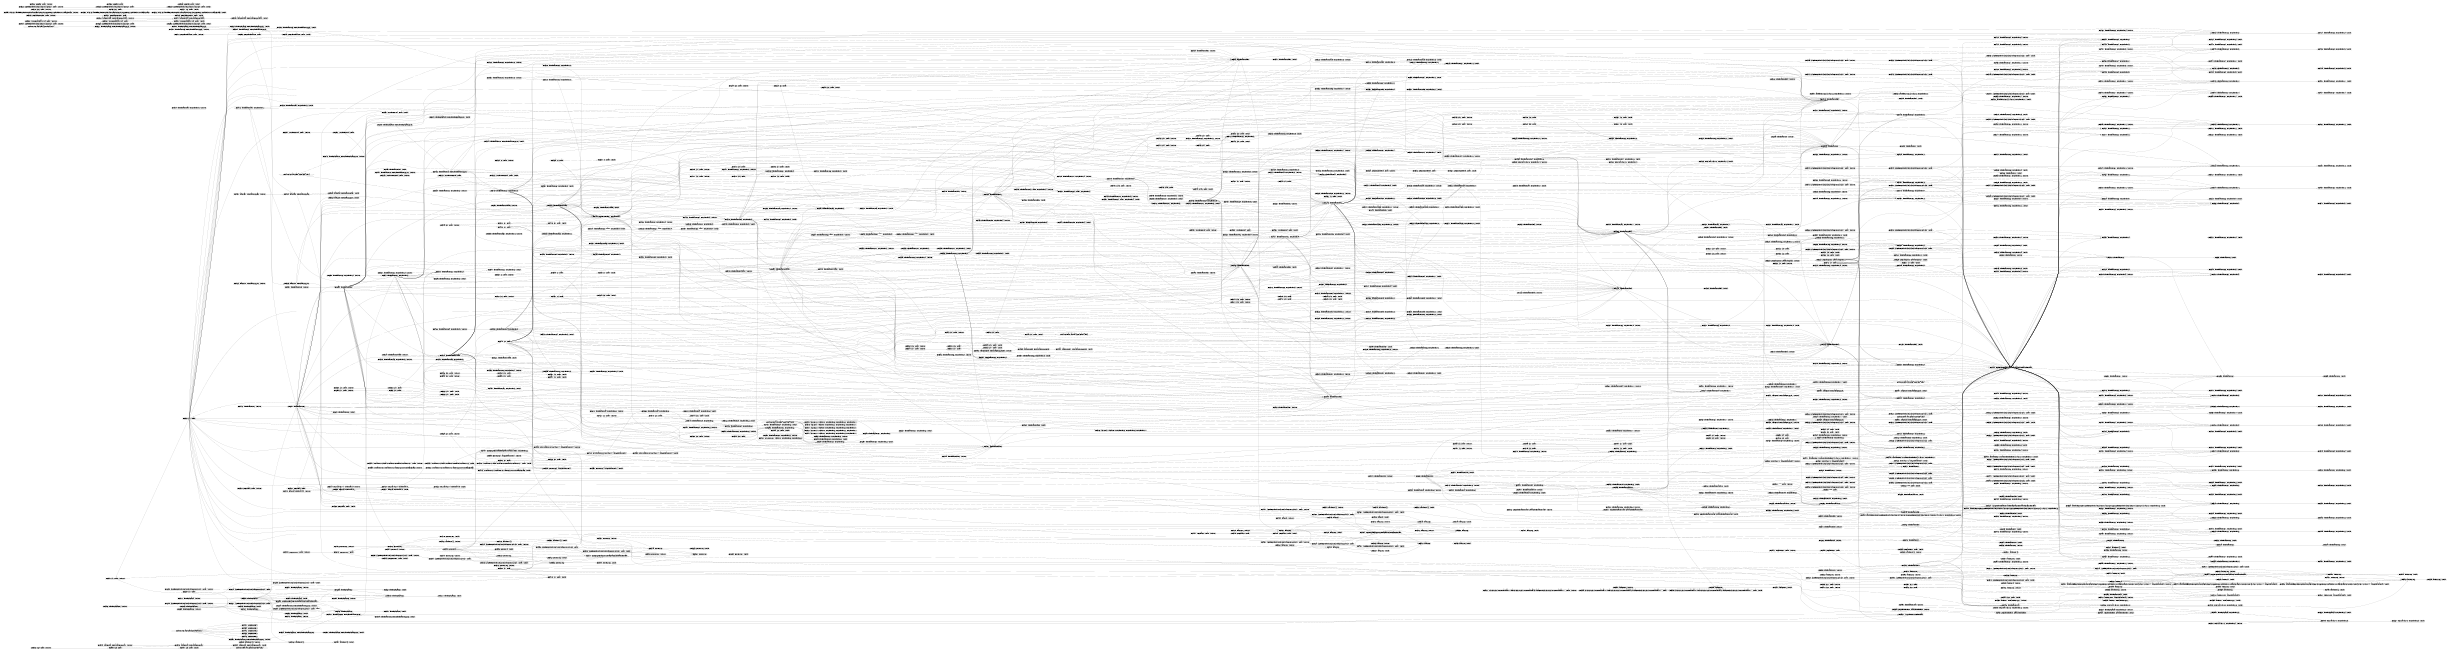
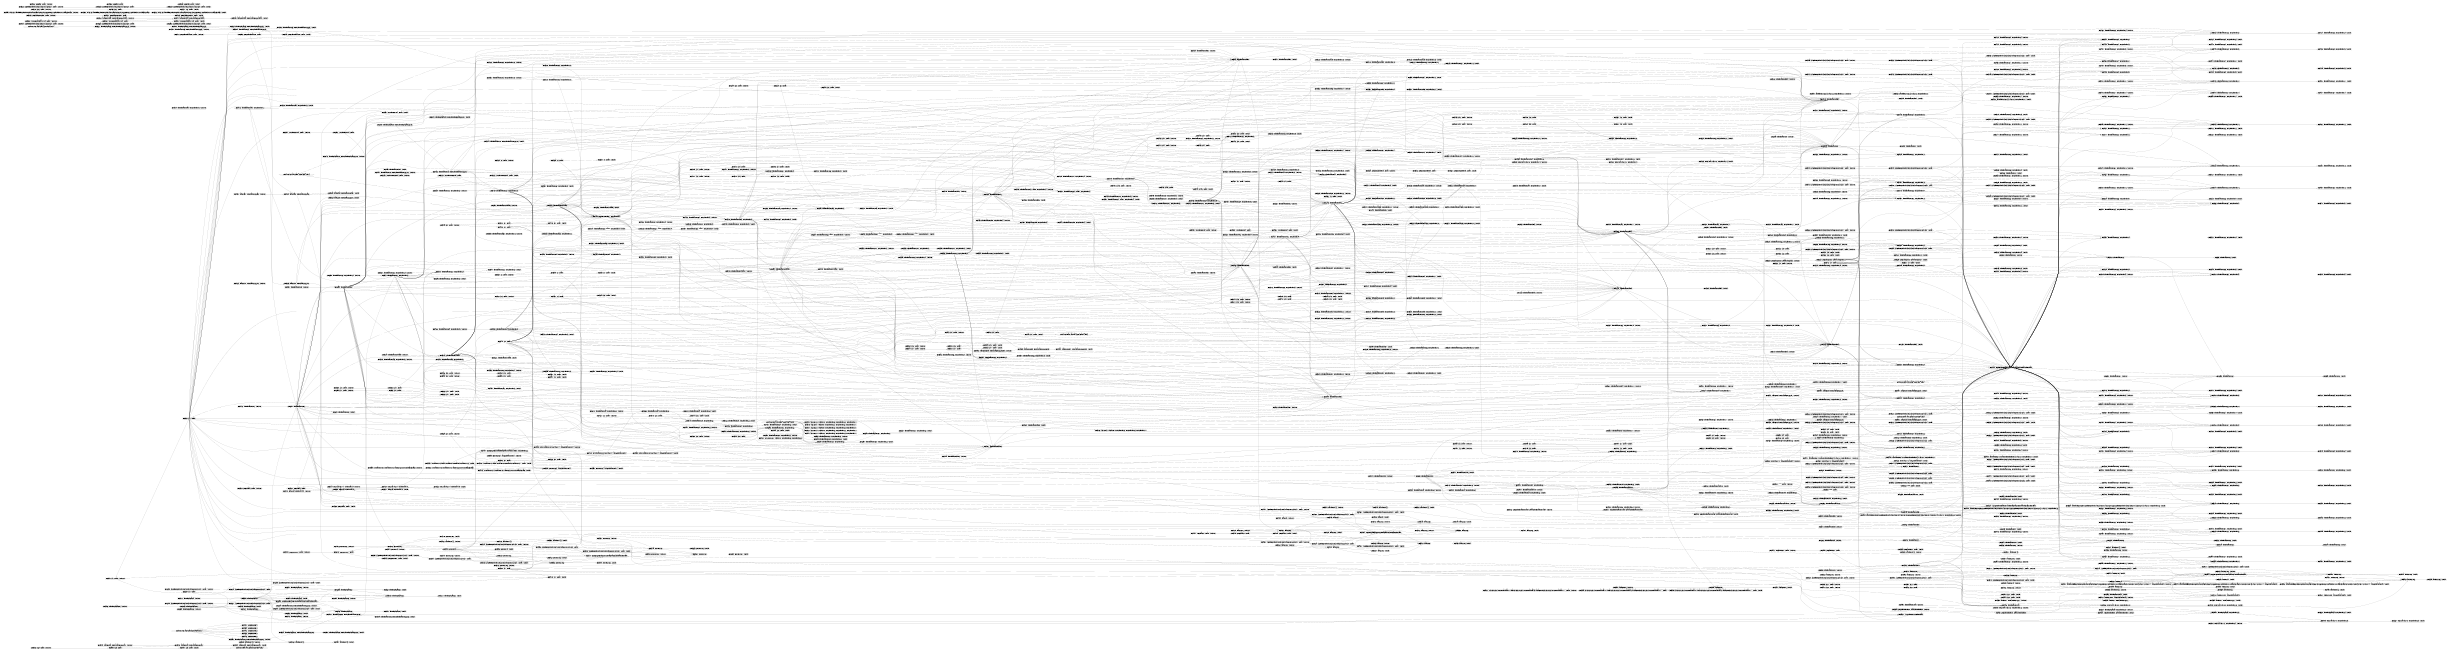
(1930, 186) -> (1931, 186)
(453, 356) -> (453, 356)
(395, 464) -> none
(2011, 484) -> none
none -> (2011, 595)
(318, 609) -> (318, 609)
